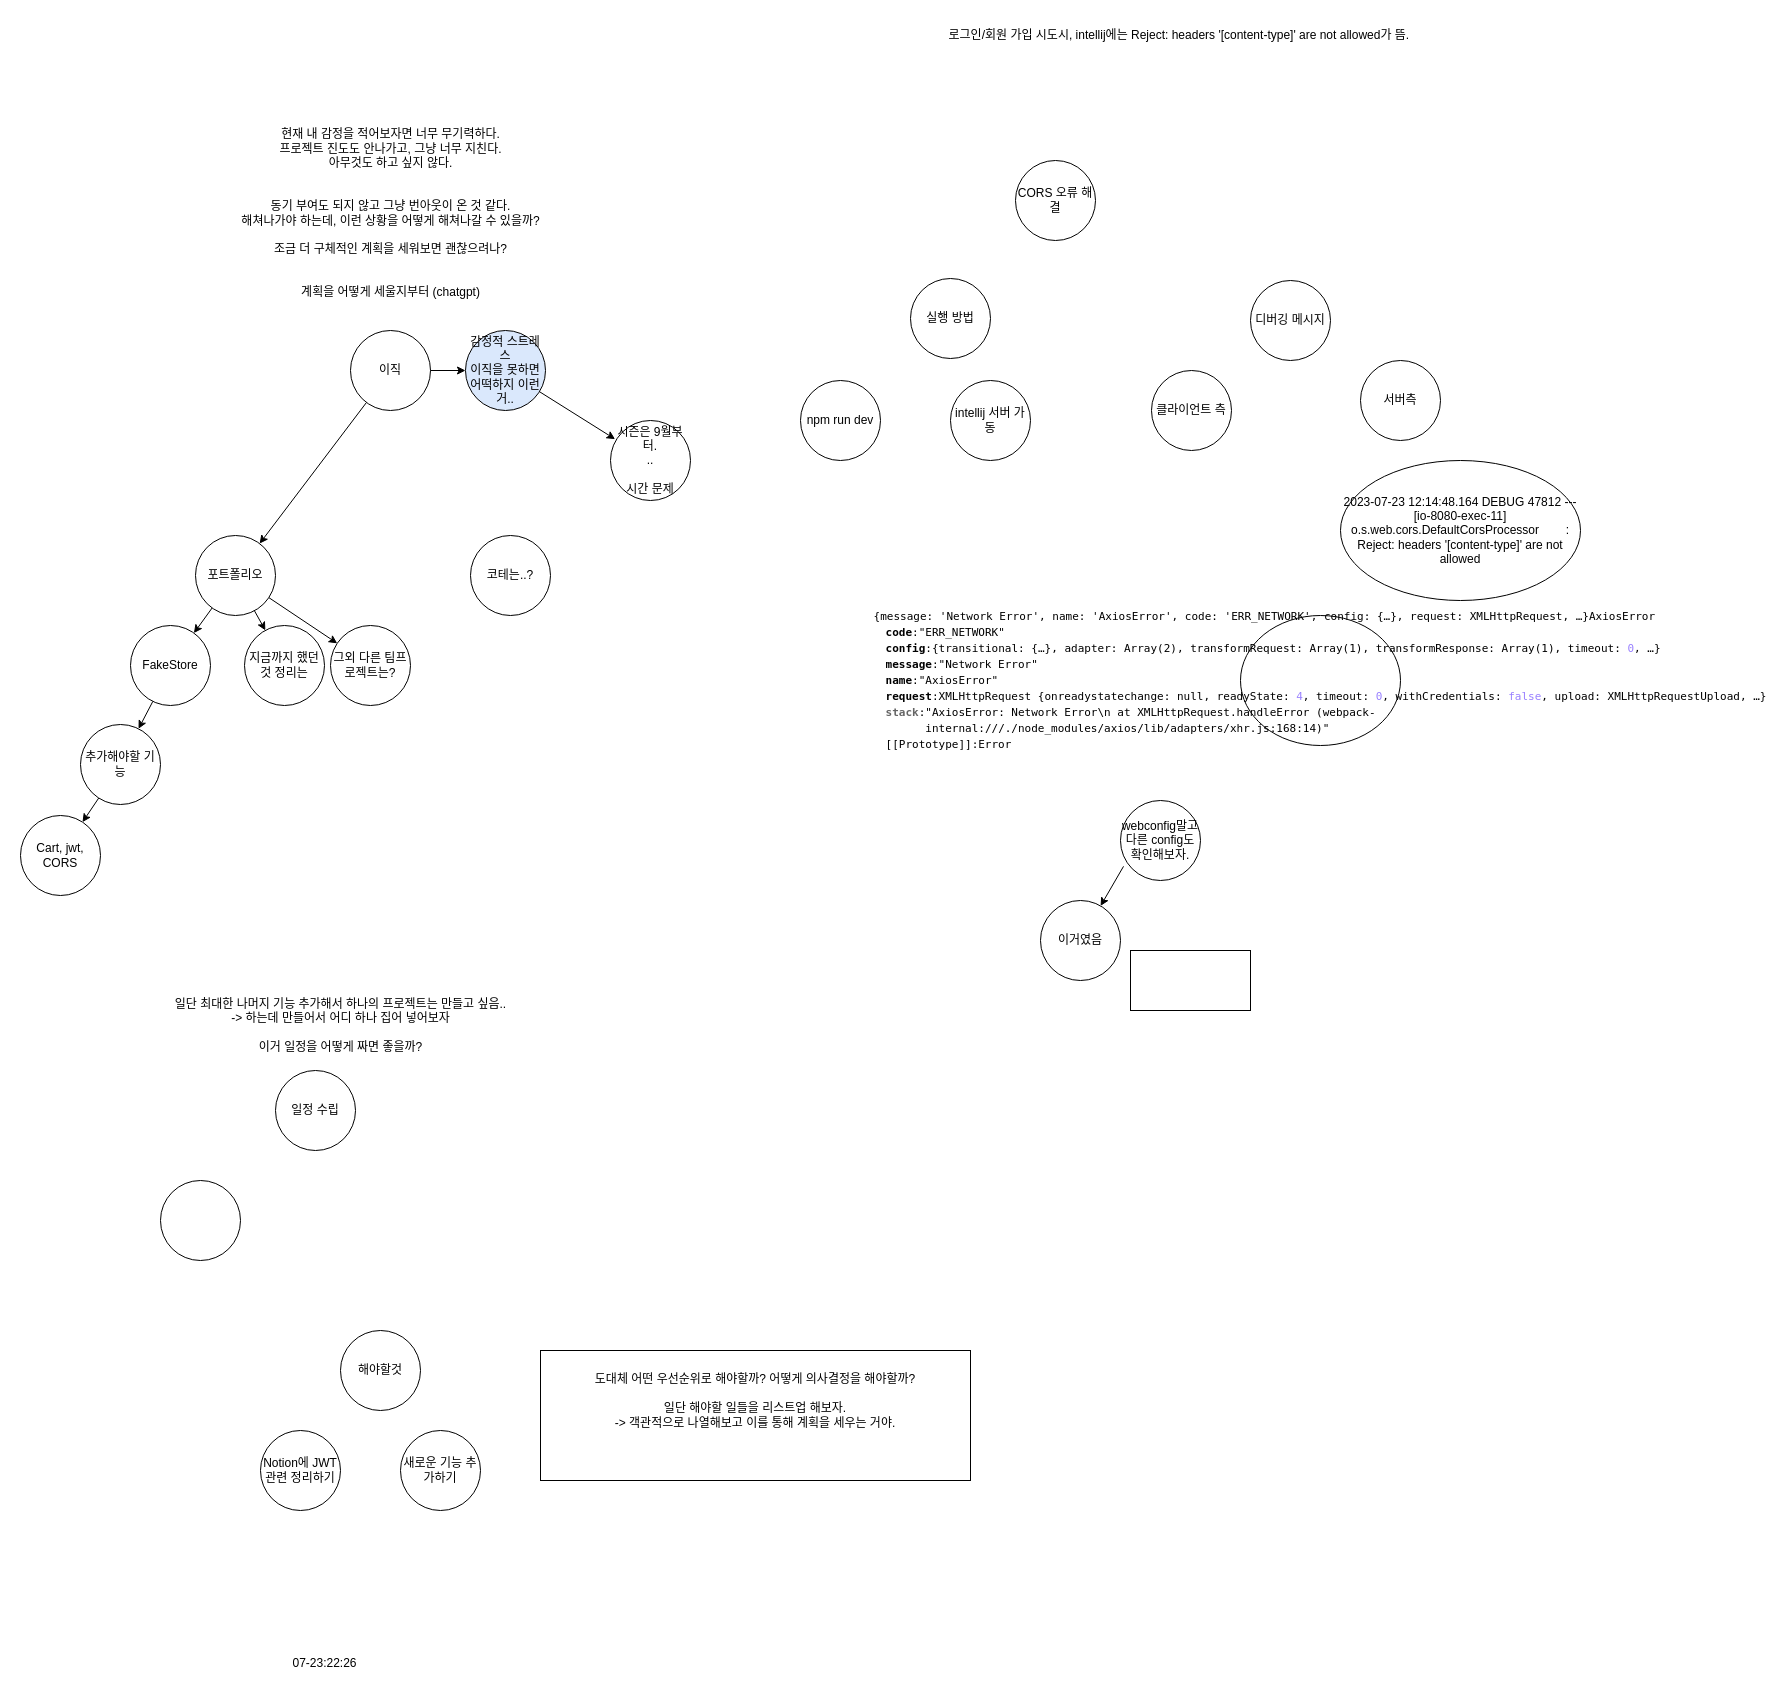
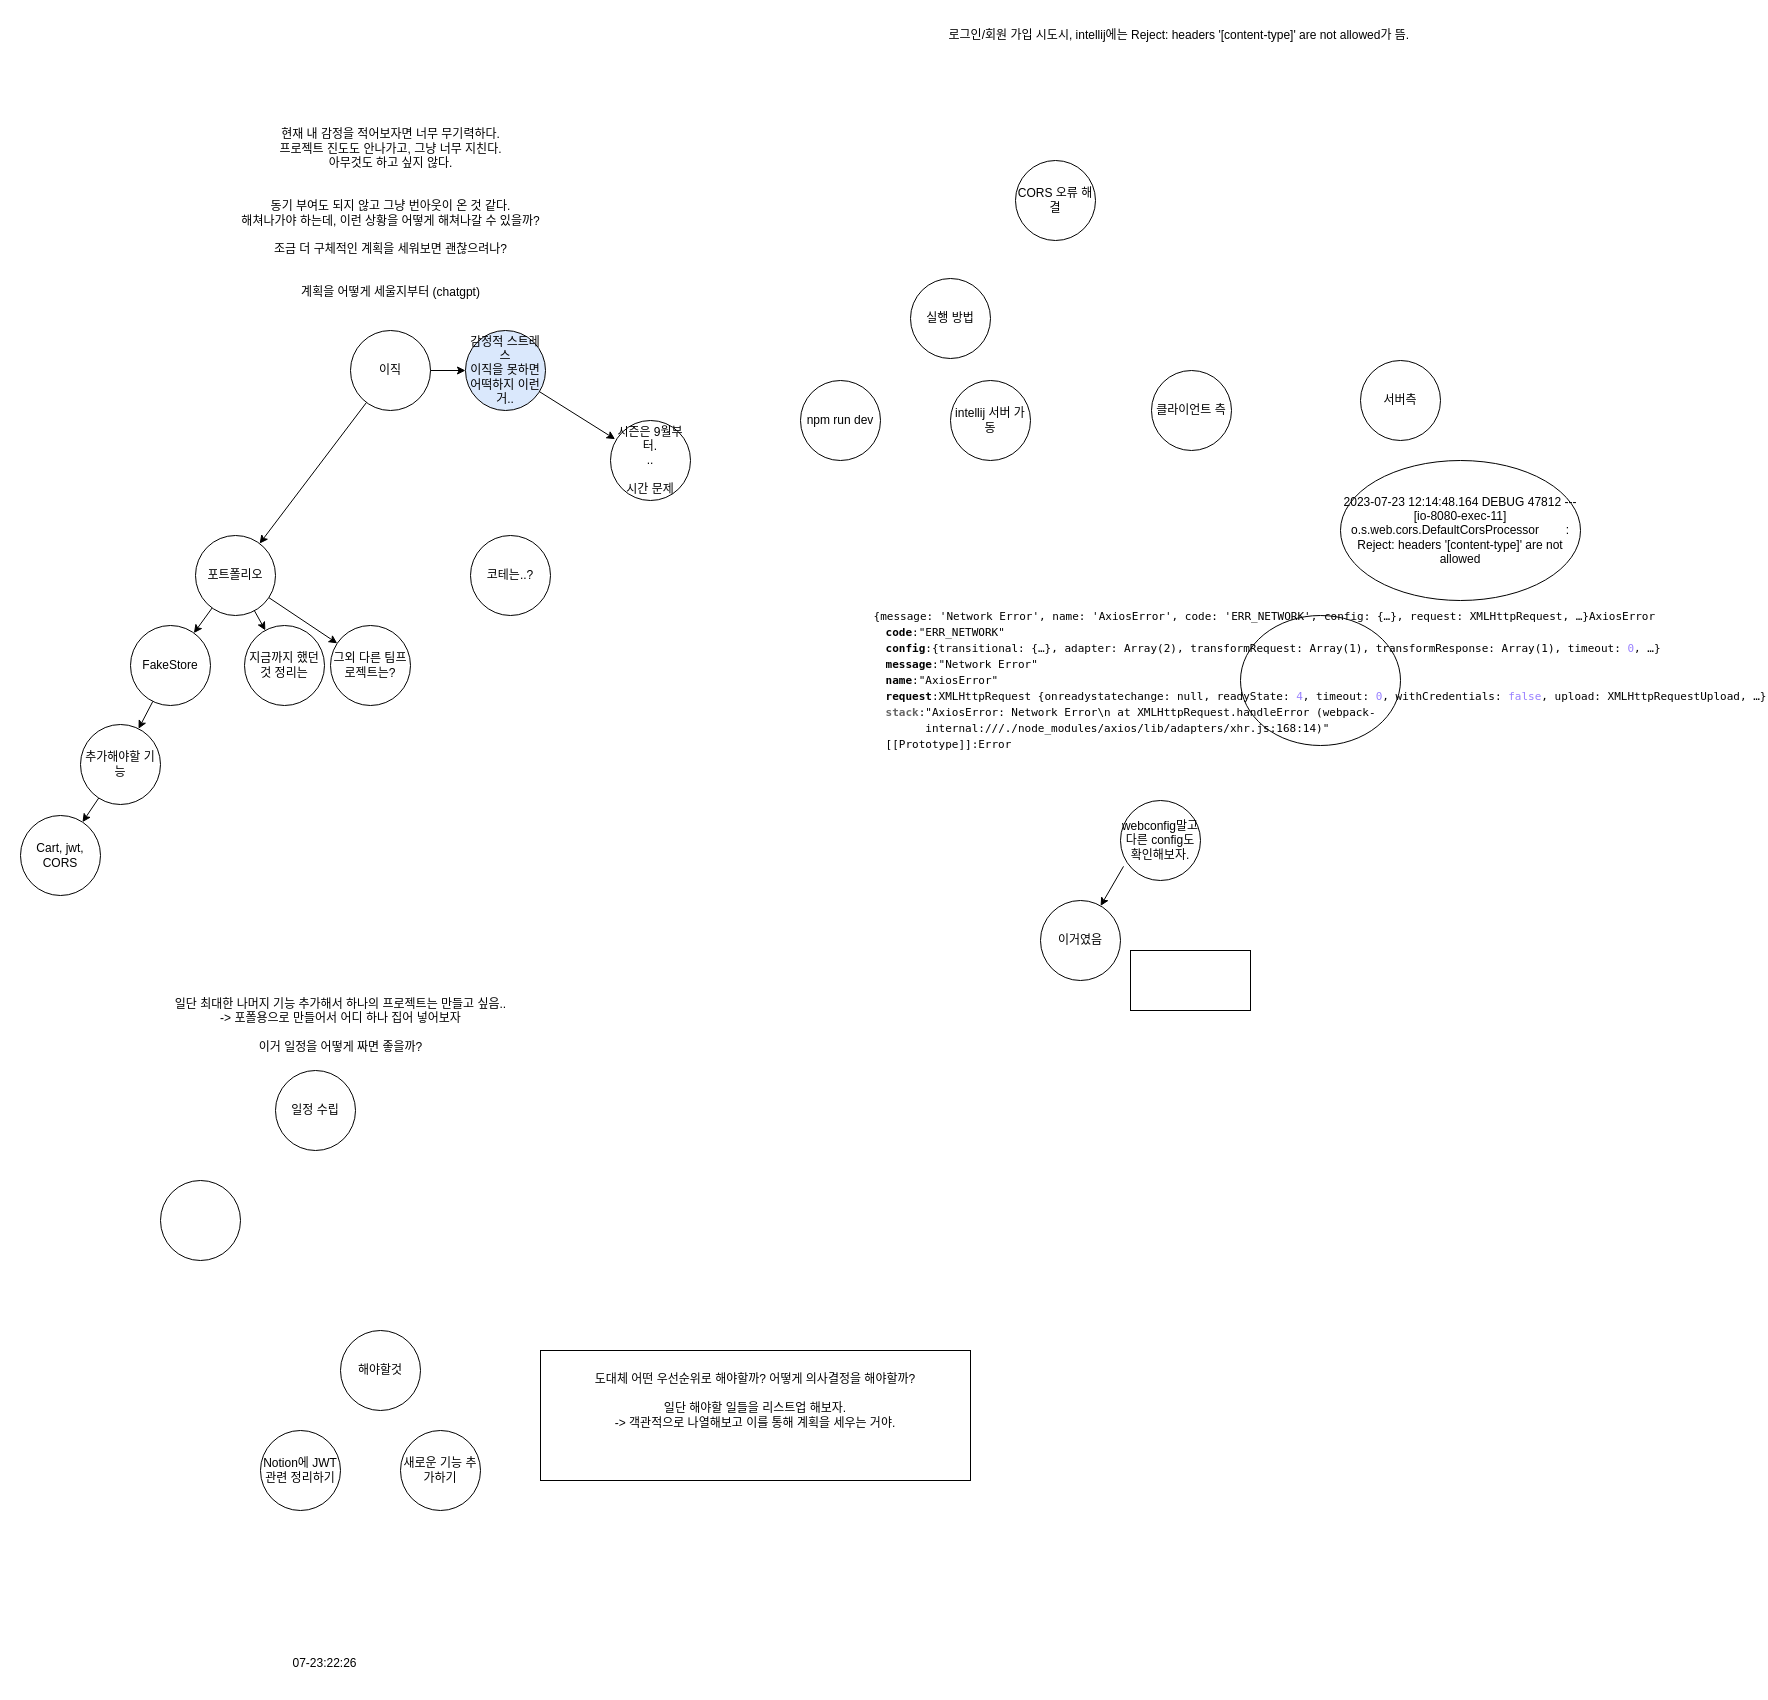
(1291, 321) -> none
(341, 1026) -> (341, 1026)
